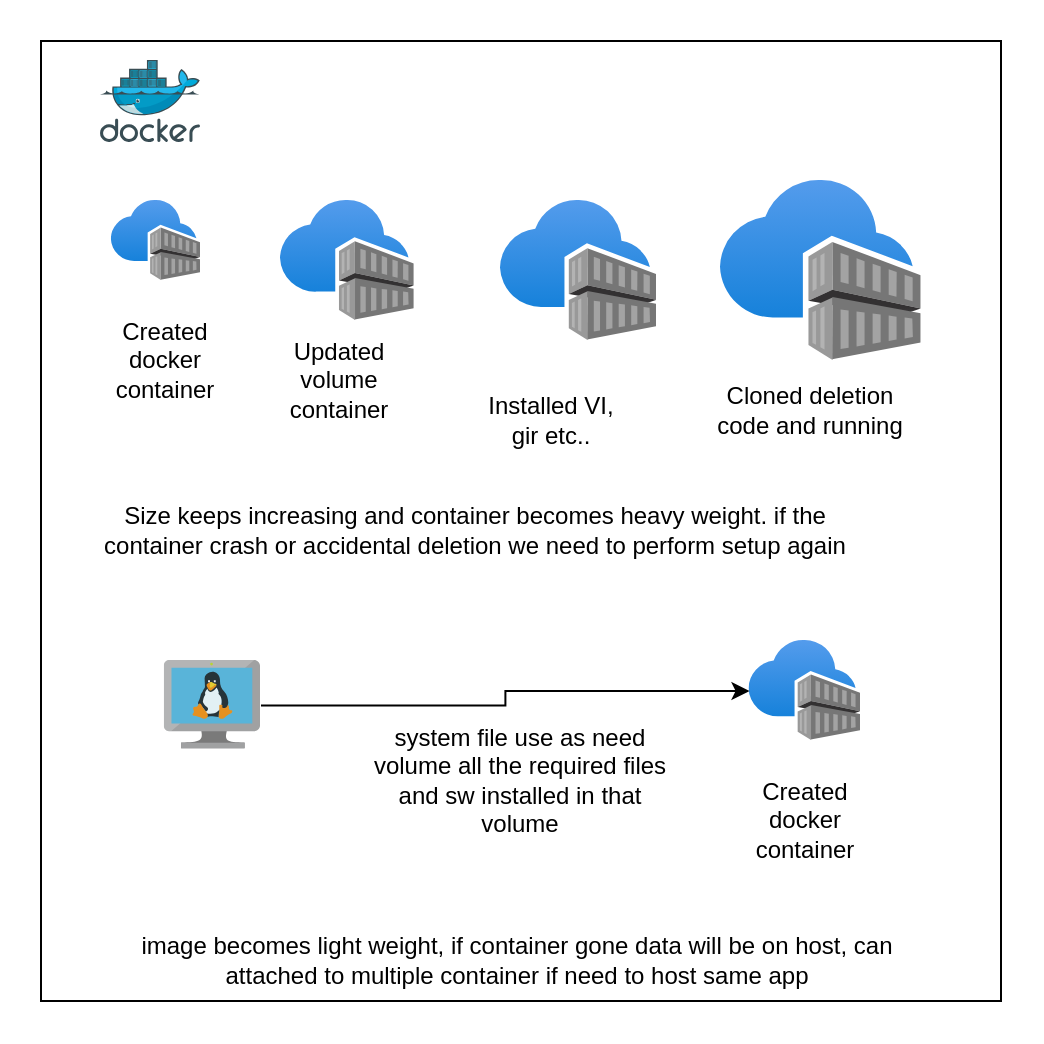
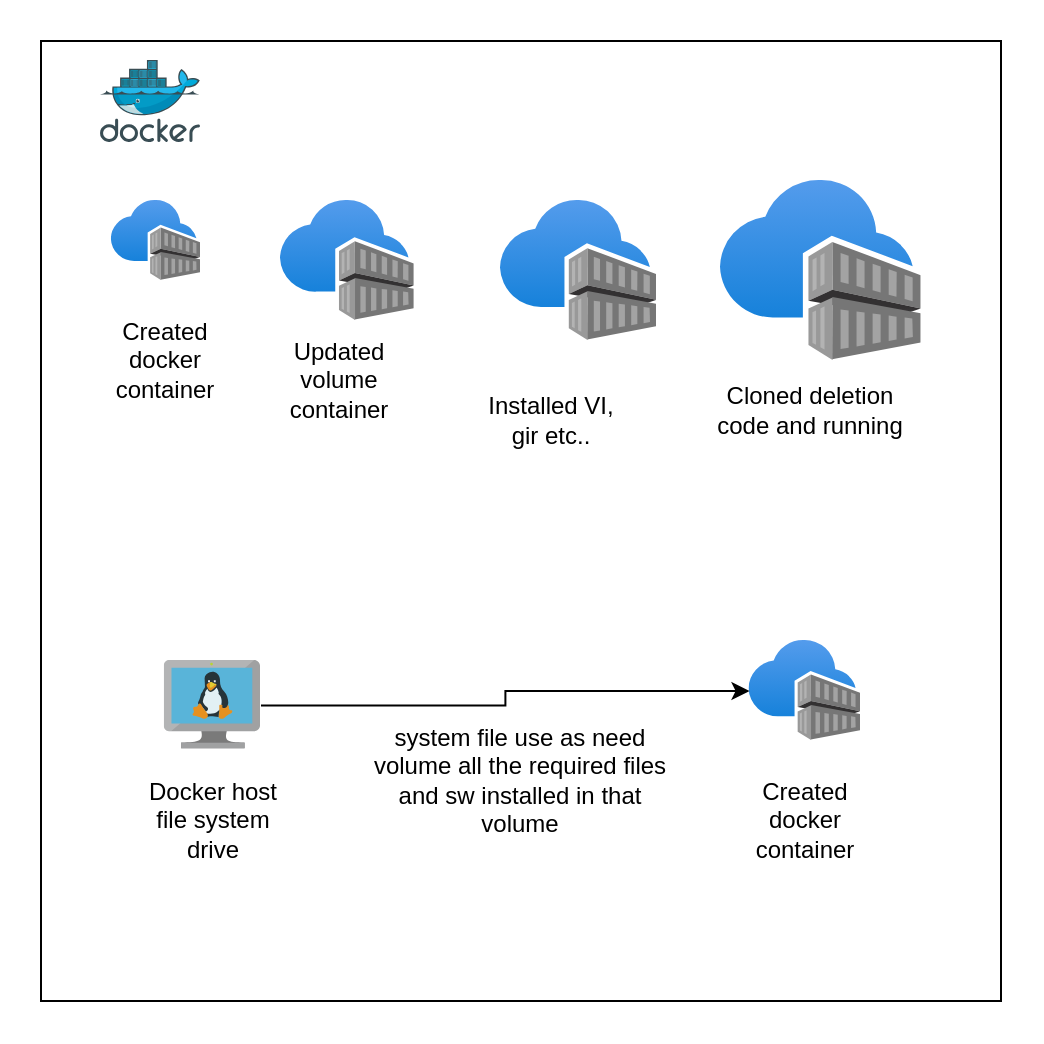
(476, 531) -> none
none -> (215, 821)
(518, 961) -> none
